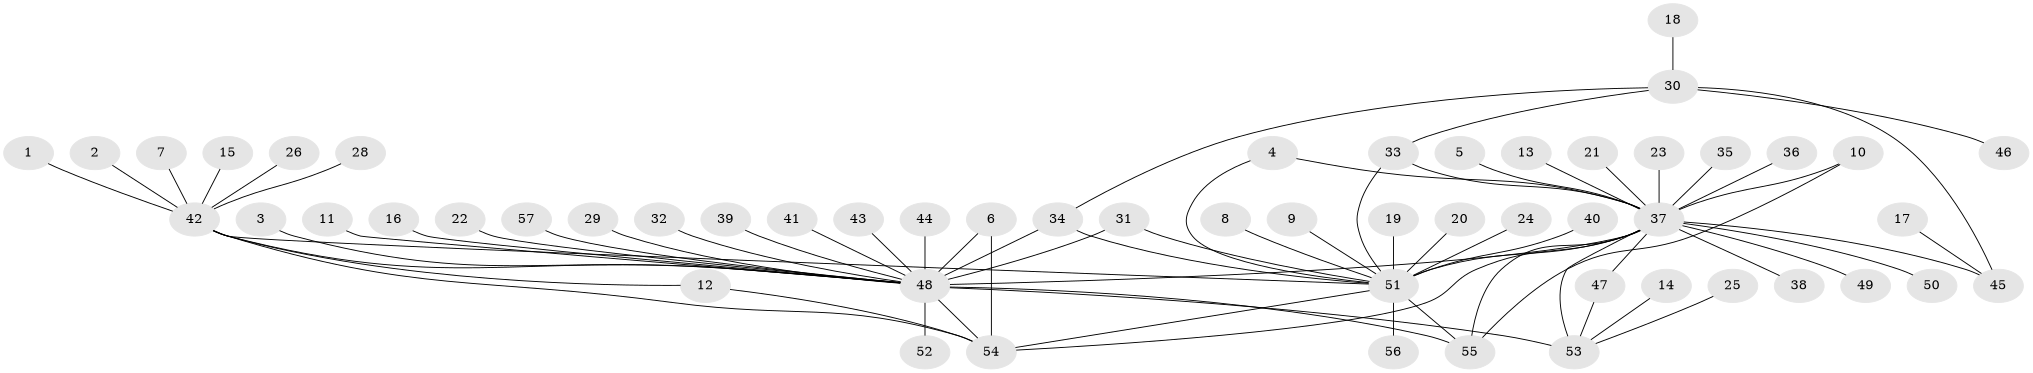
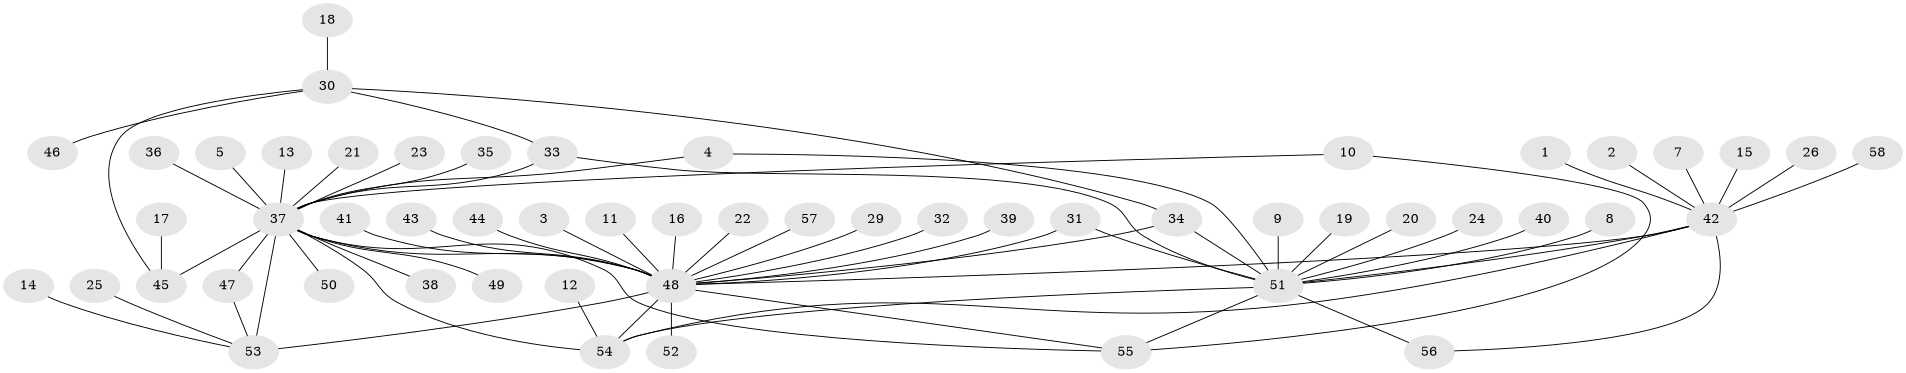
(361, 153) -> (1878, 153)
(991, 219) -> none
(1527, 254) -> none
(445, 274) -> (1619, 336)
